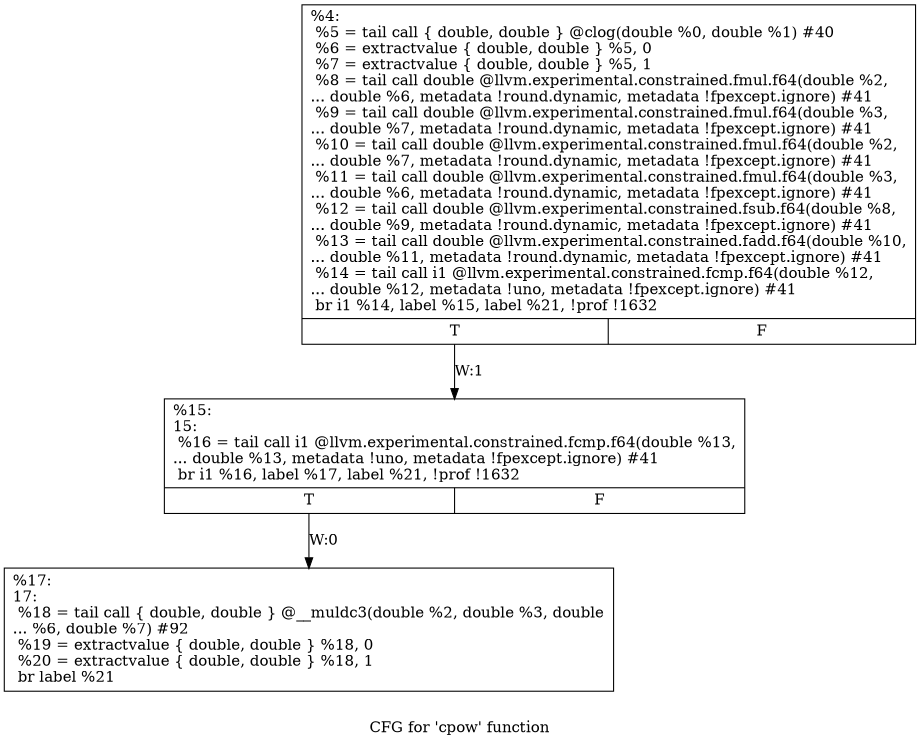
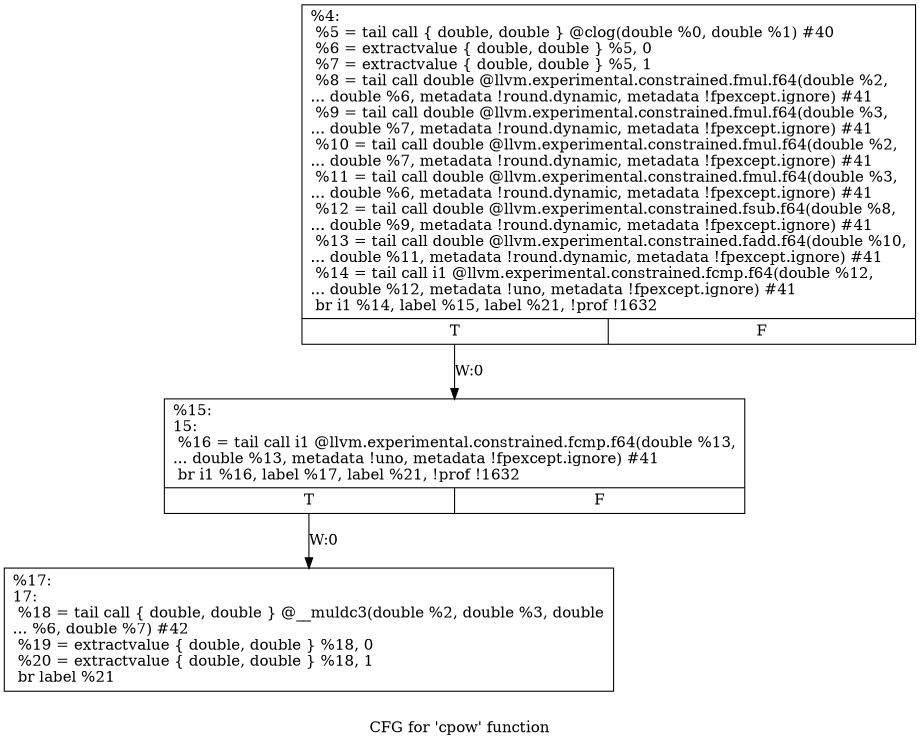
(470, 372) -> (470, 372)
(101, 629) -> (101, 629)
